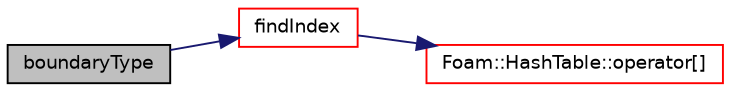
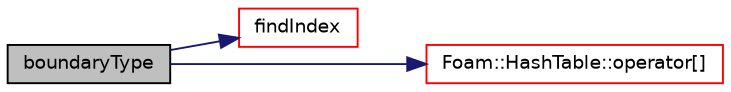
(387, 39) -> (289, 64)
